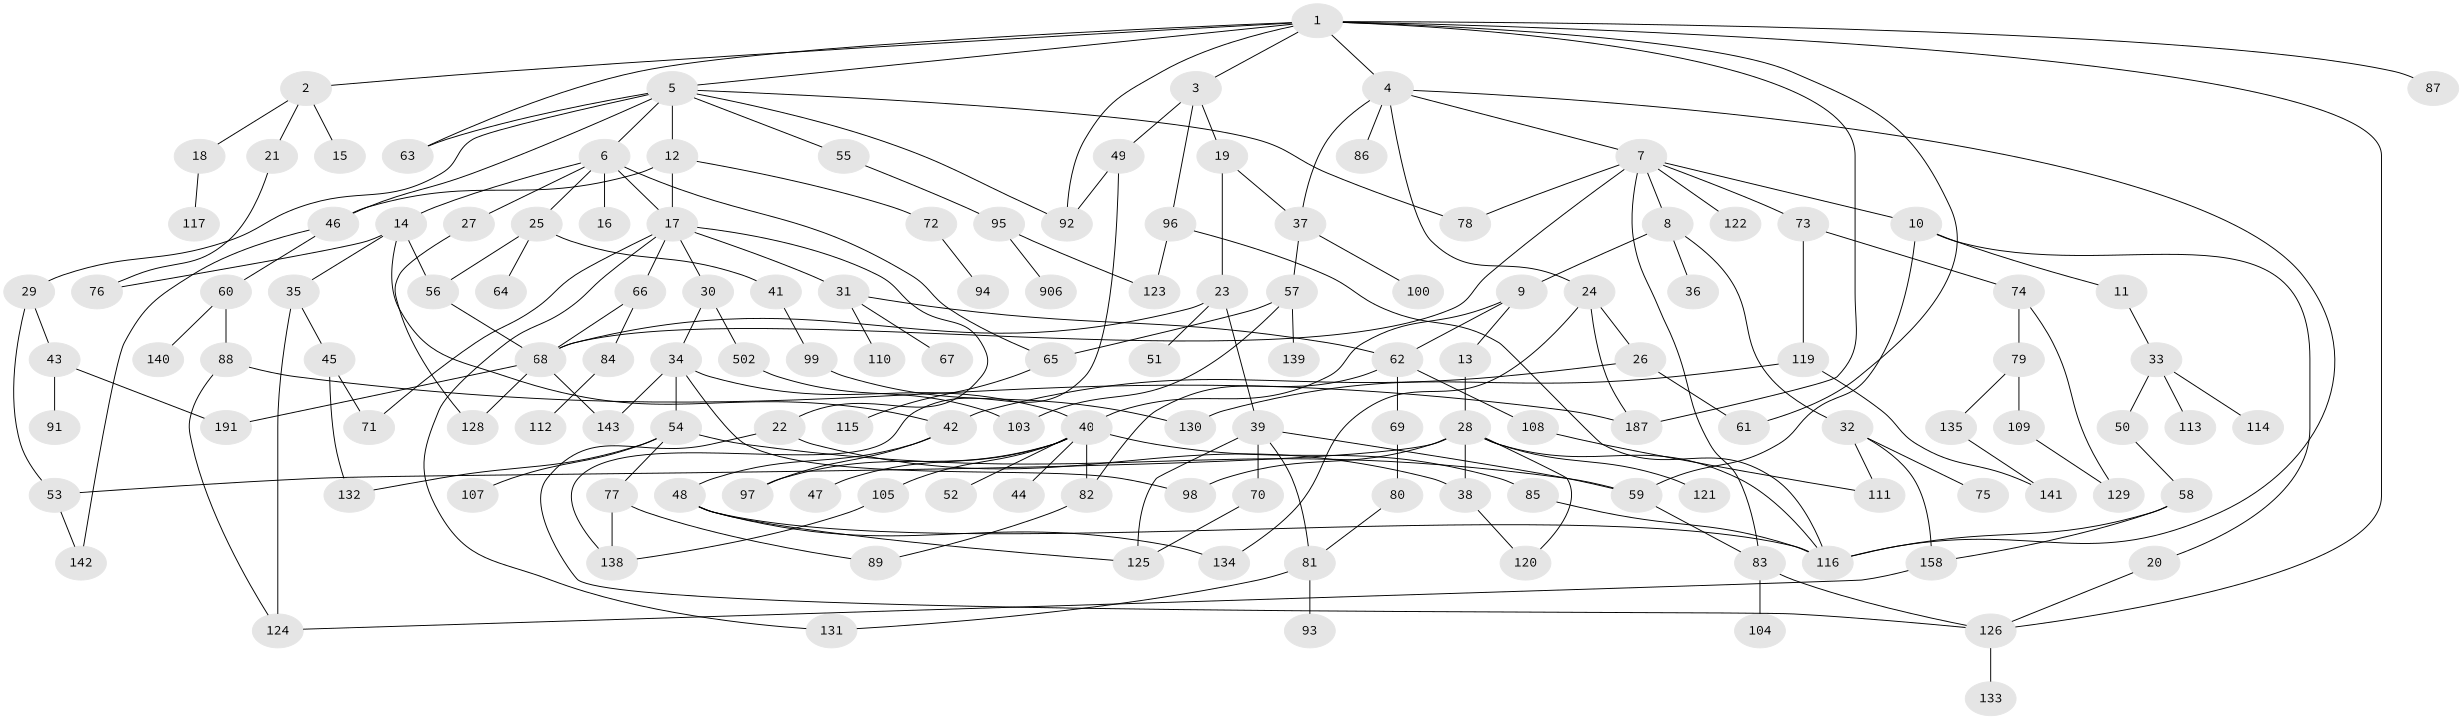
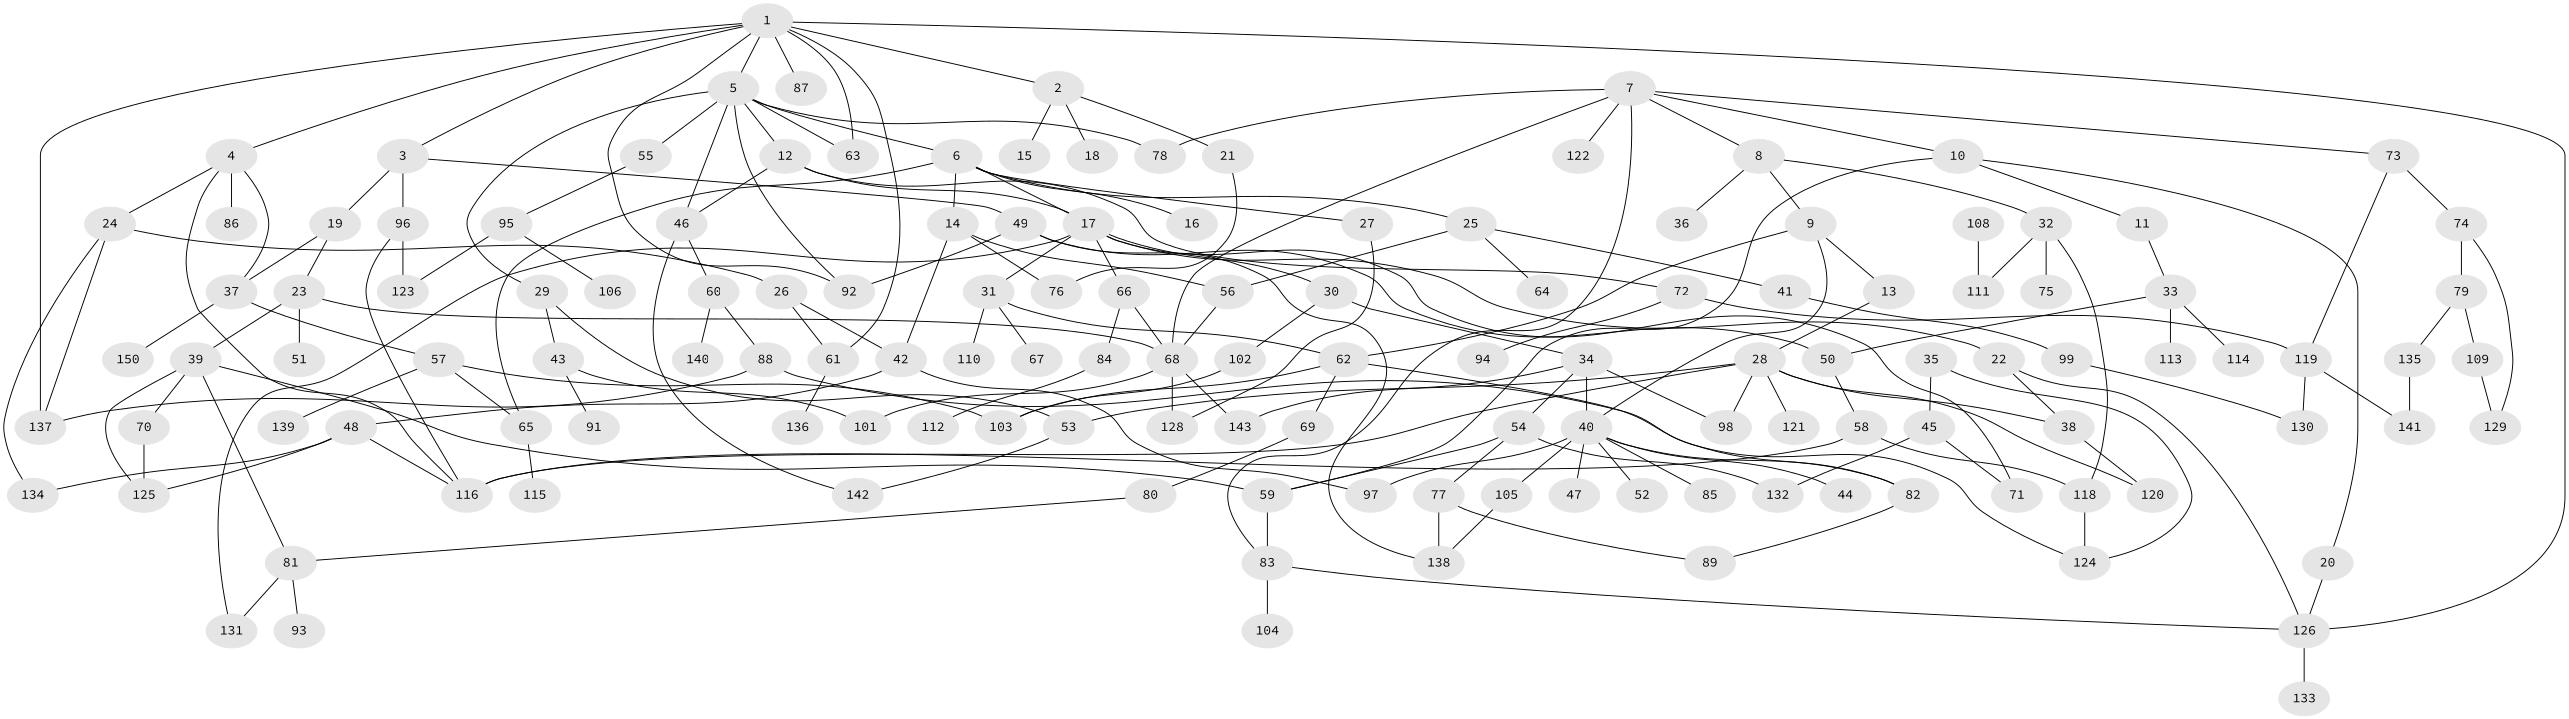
(1515, 122) -> none
(194, 224) -> none
(348, 258) -> none
(1051, 292) -> (610, 292)
(1418, 292) -> (128, 360)
none -> (1417, 313)
none -> (1997, 317)
(744, 360) -> (1240, 360)
(1465, 394) -> (1208, 386)
(226, 428) -> (865, 428)
none -> (797, 428)
(1637, 428) -> (40, 428)
(473, 495) -> none
(1670, 523) -> none
(1931, 563) -> (2085, 495)
